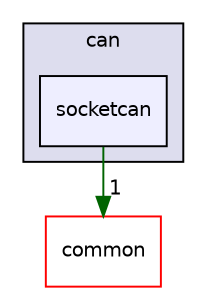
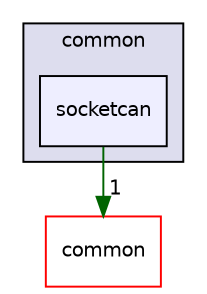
(103, 42) -> (103, 42)
